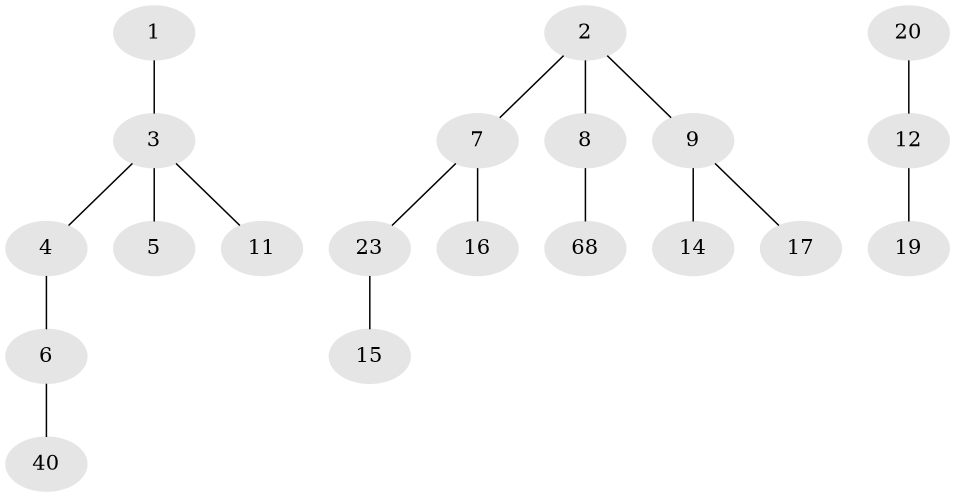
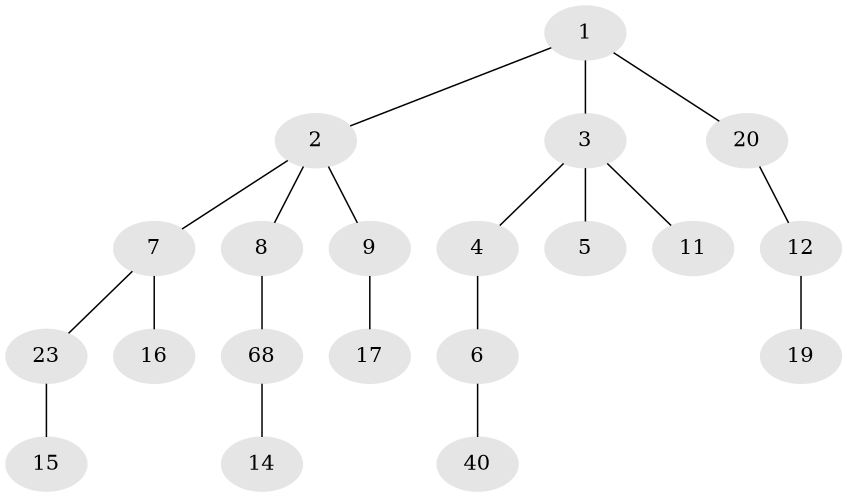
none -> (451, 87)
none -> (666, 87)
(693, 195) -> (262, 410)
